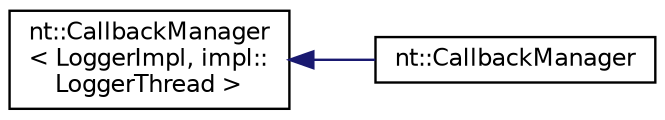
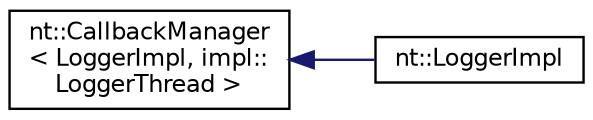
(515, 60) -> (480, 60)
